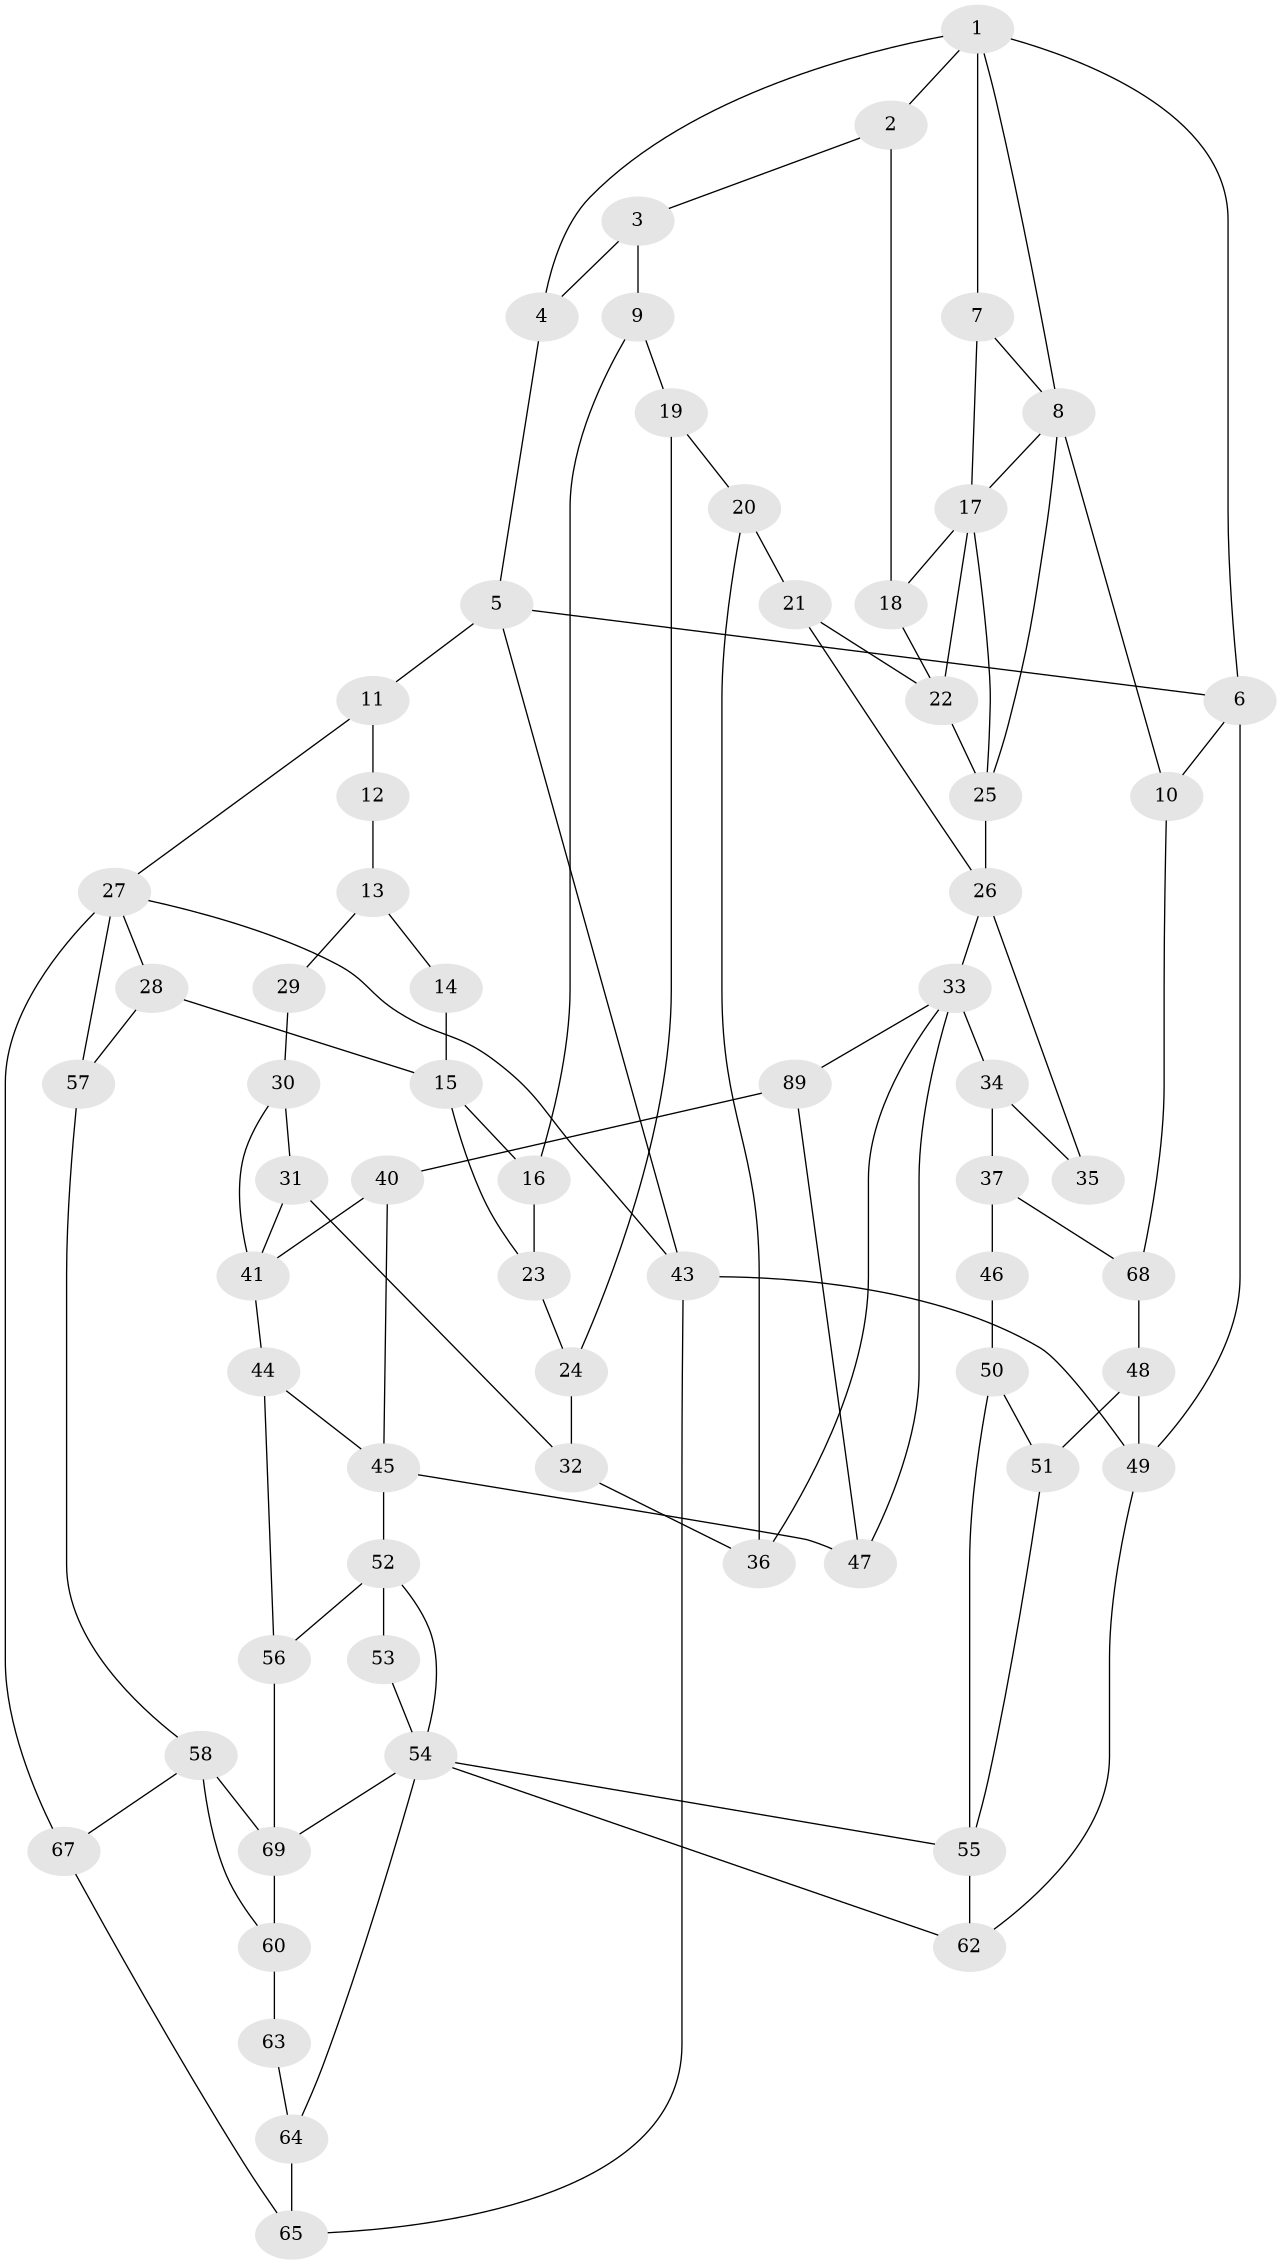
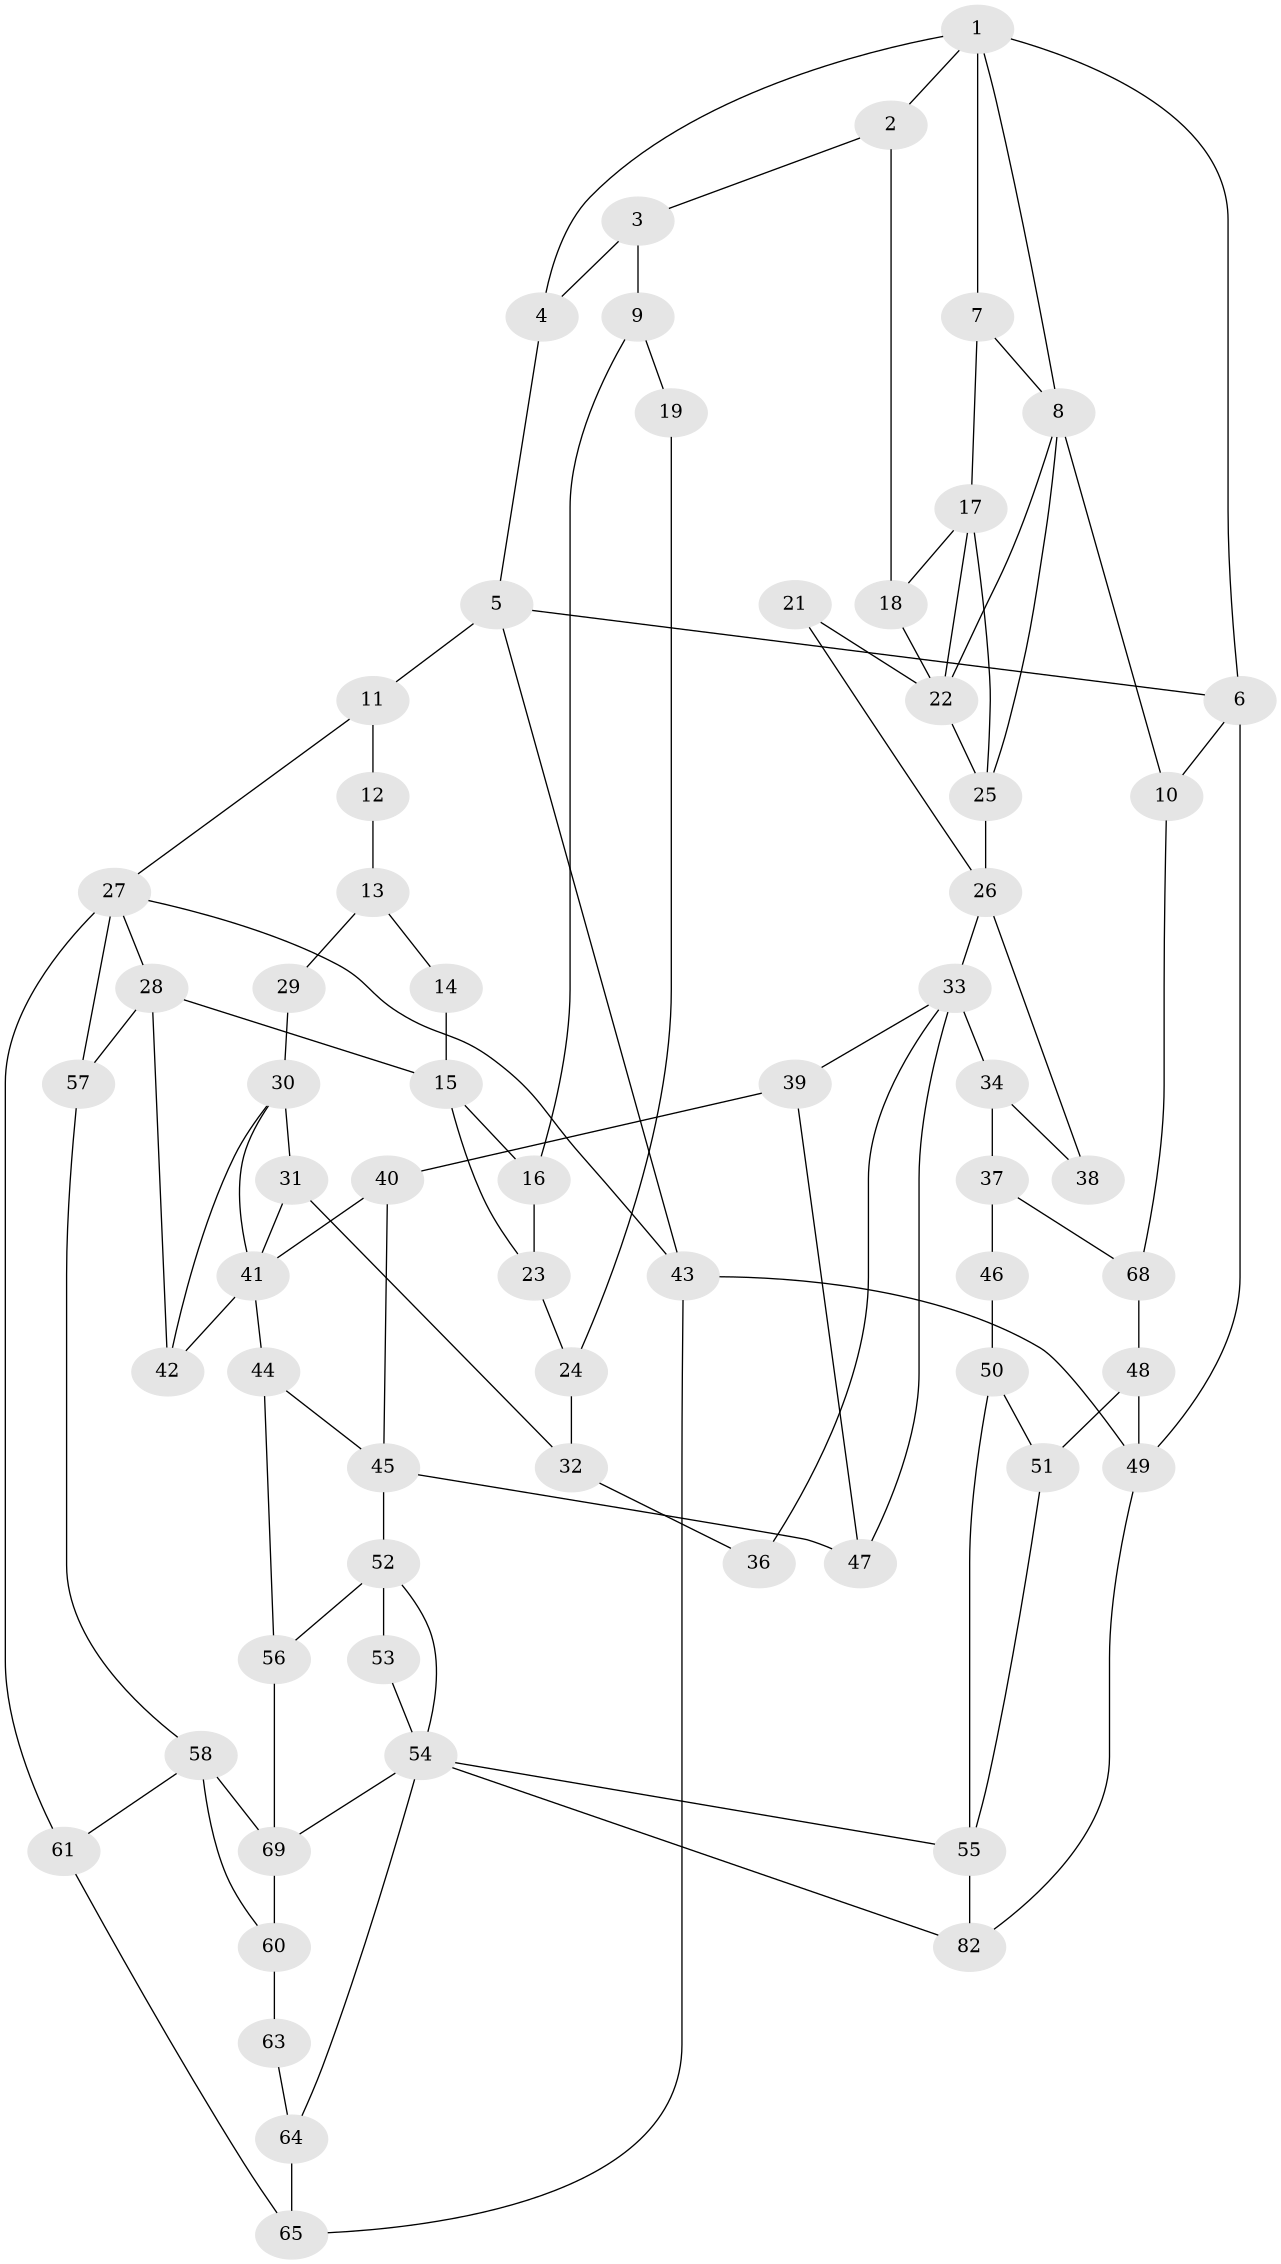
(1015, 461) -> (1008, 559)
(745, 509) -> none
(795, 1084) -> (795, 1084)
(1088, 1180) -> (1088, 1180)
none -> (168, 1372)
(64, 1851) -> (64, 1851)
(970, 1947) -> (970, 1947)
